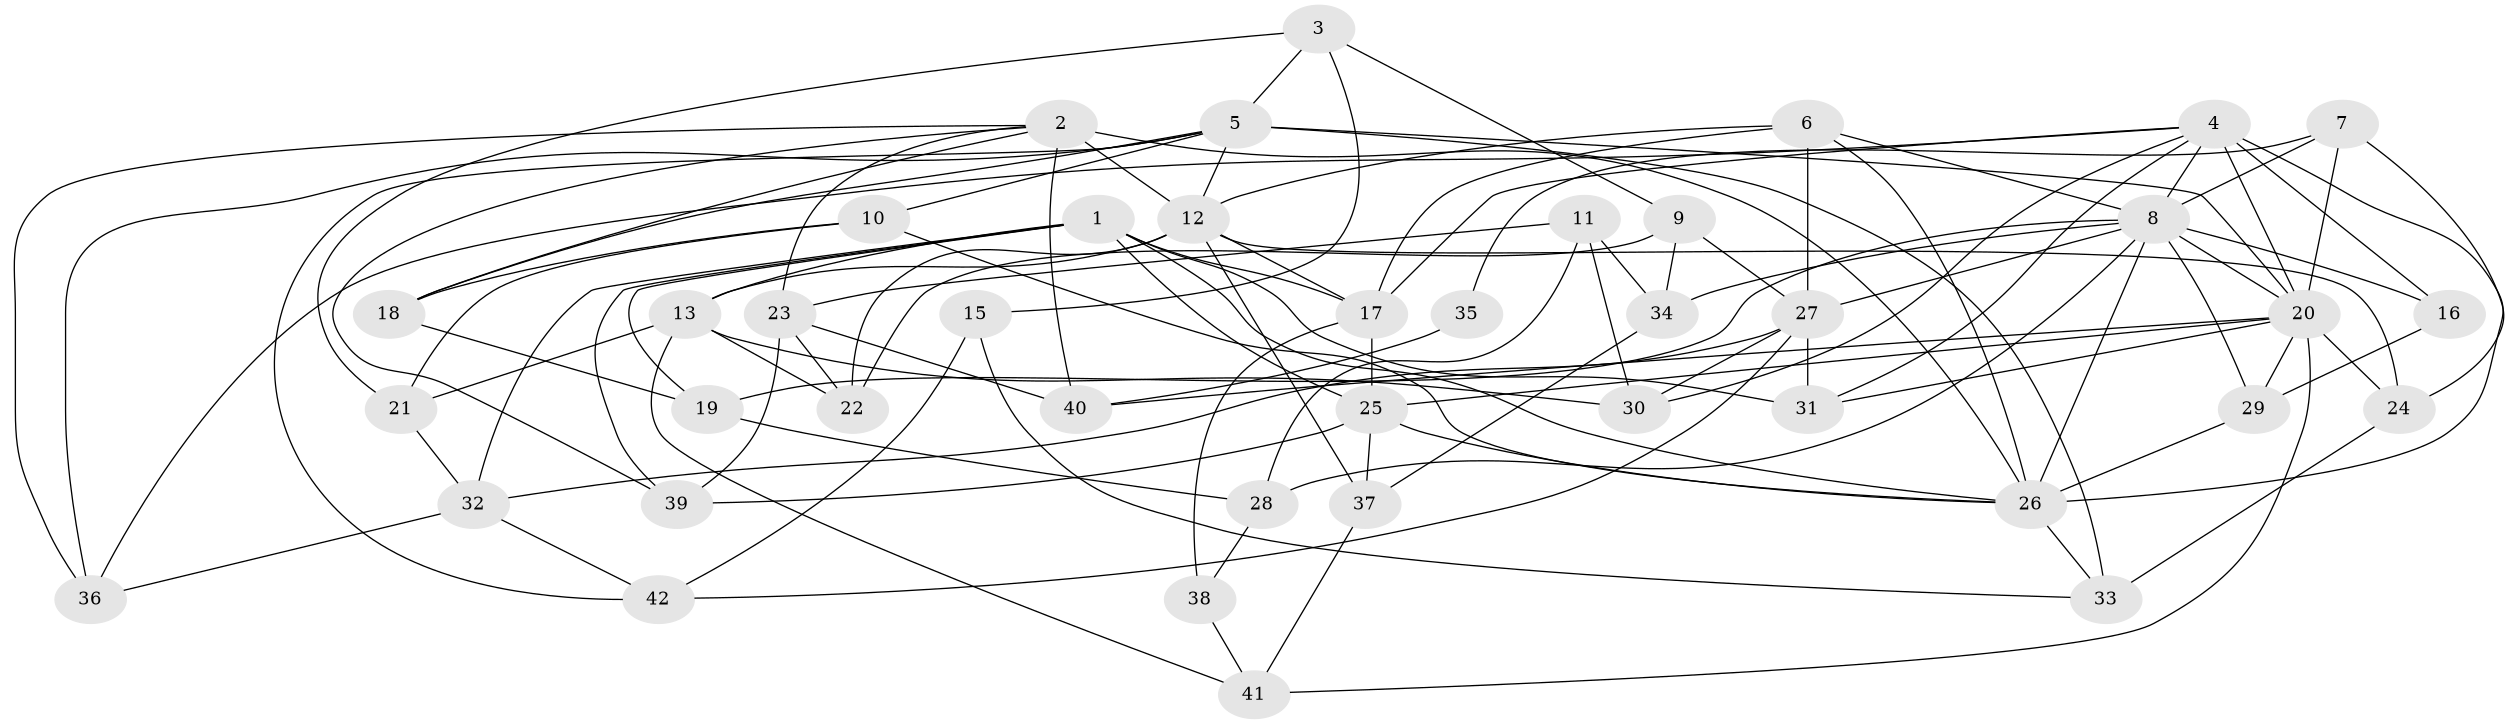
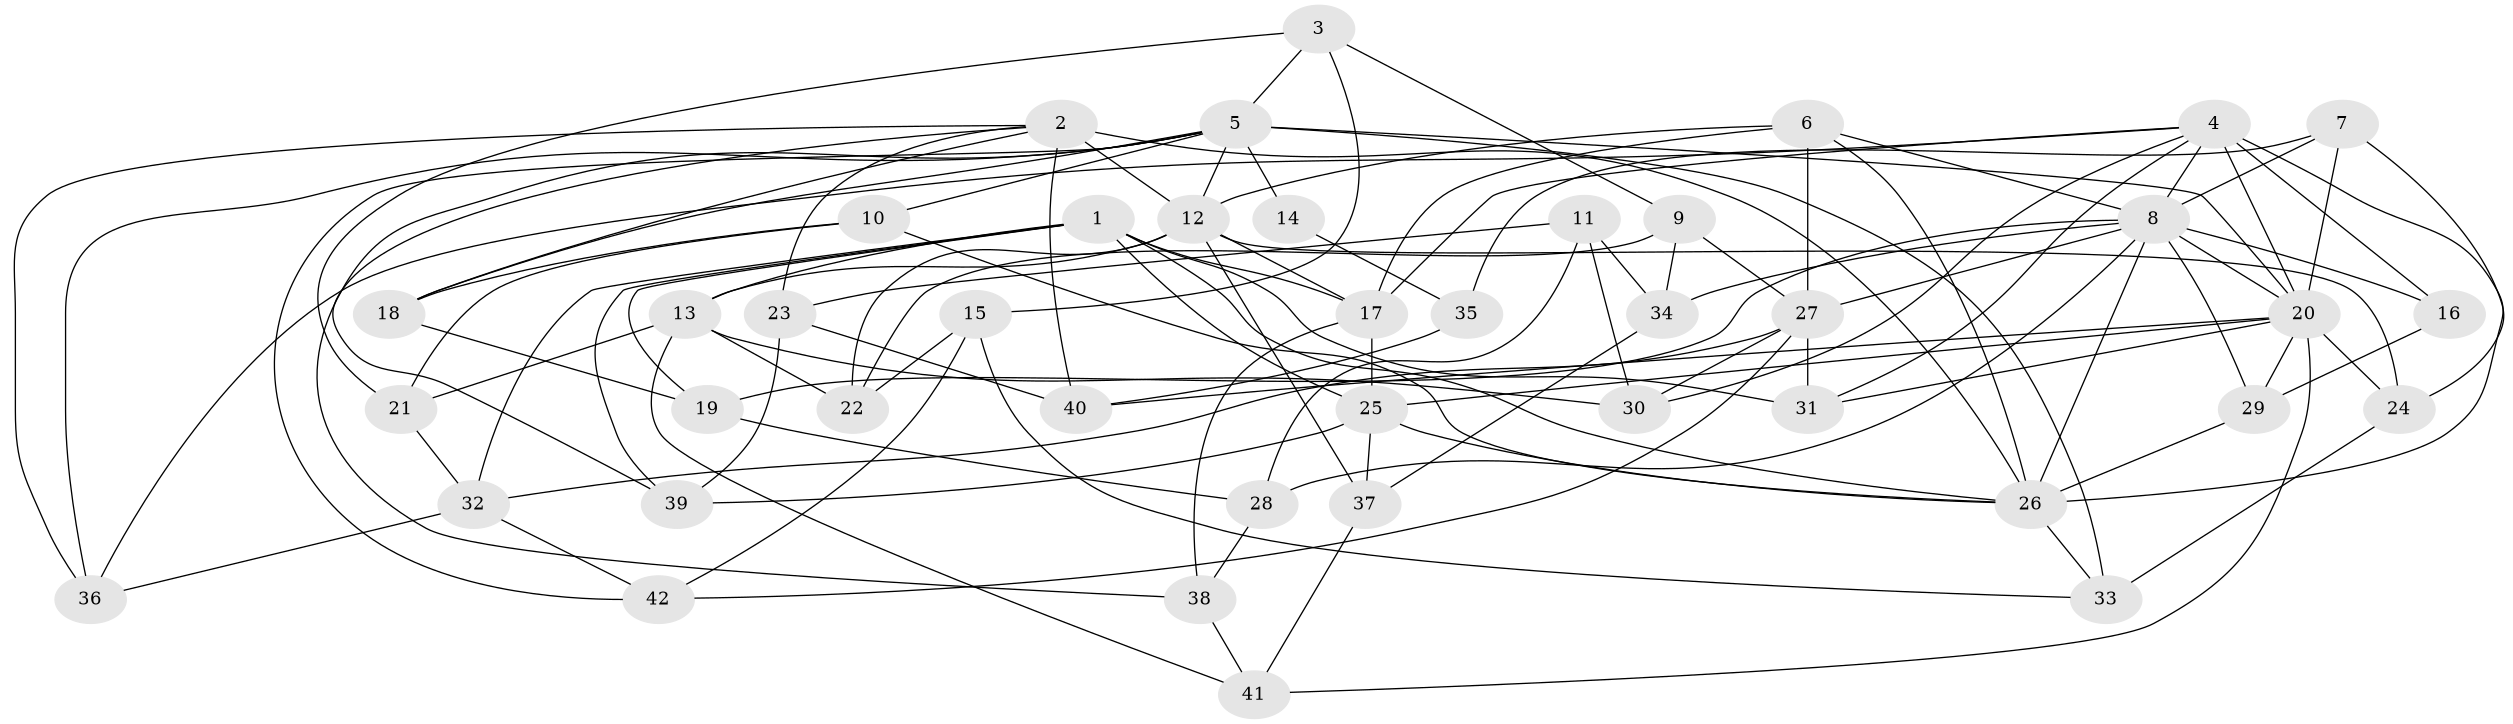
none -> (1289, 219)
none -> (320, 351)
(821, 367) -> (928, 352)
